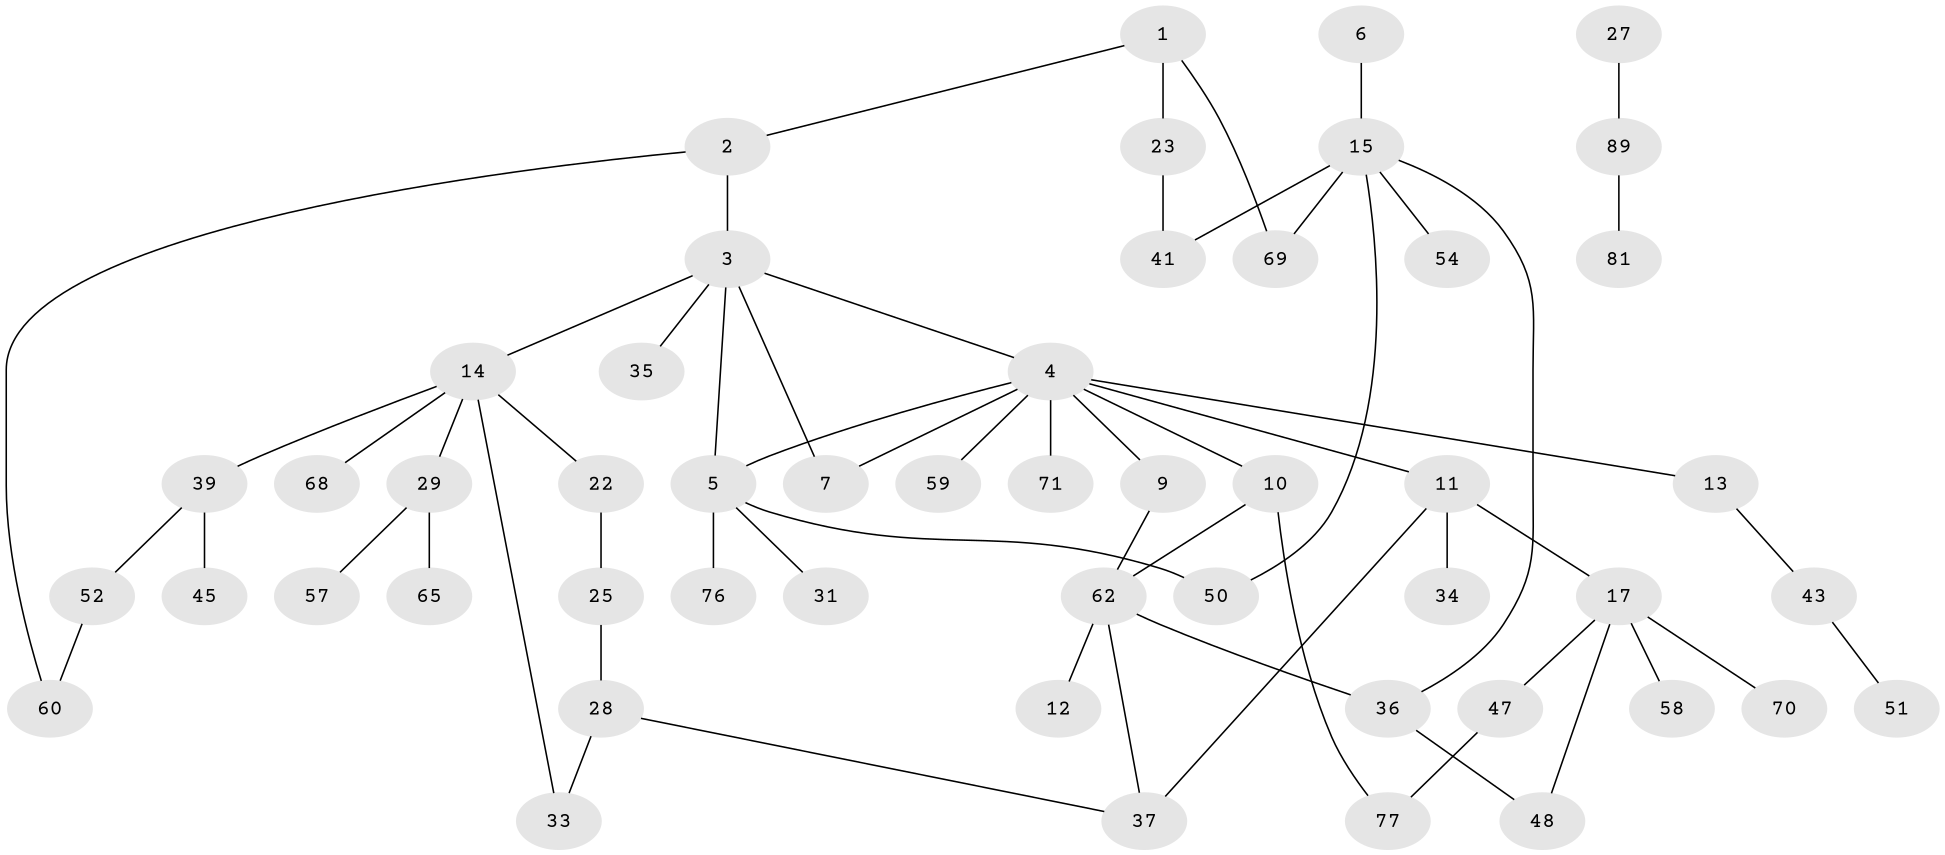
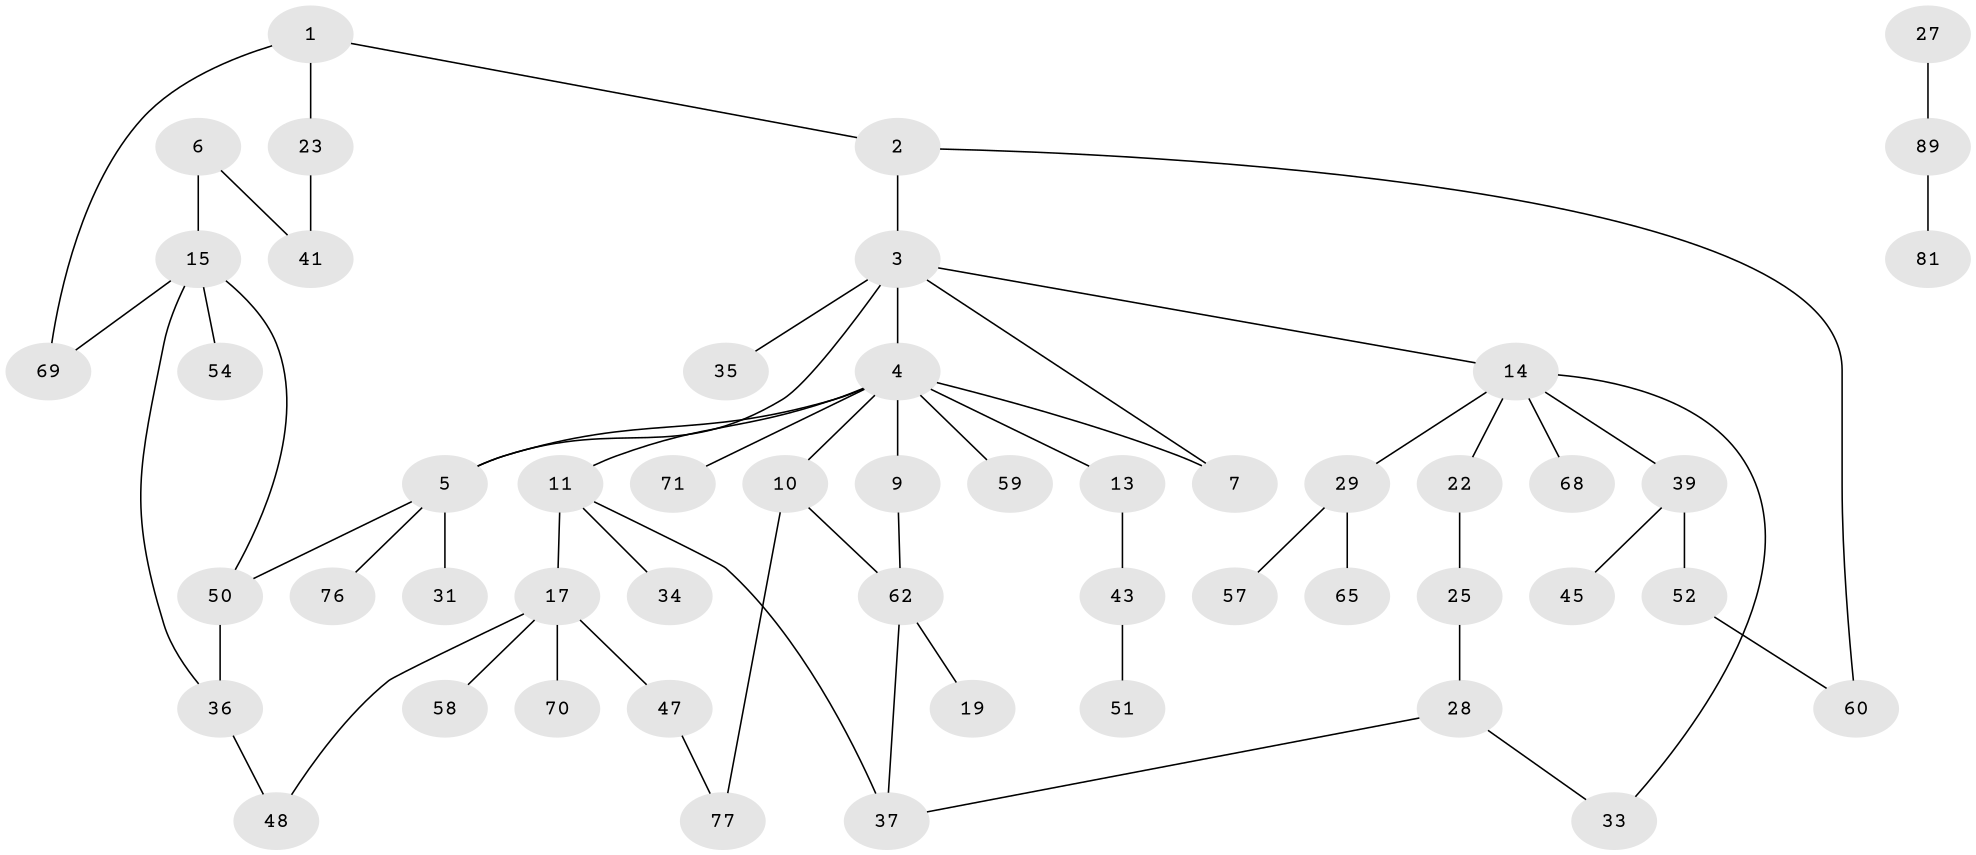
(1266, 201) -> (254, 203)
(1243, 657) -> (220, 653)
(1058, 709) -> (973, 709)
